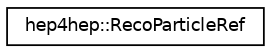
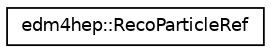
(135, 27) -> (135, 27)
